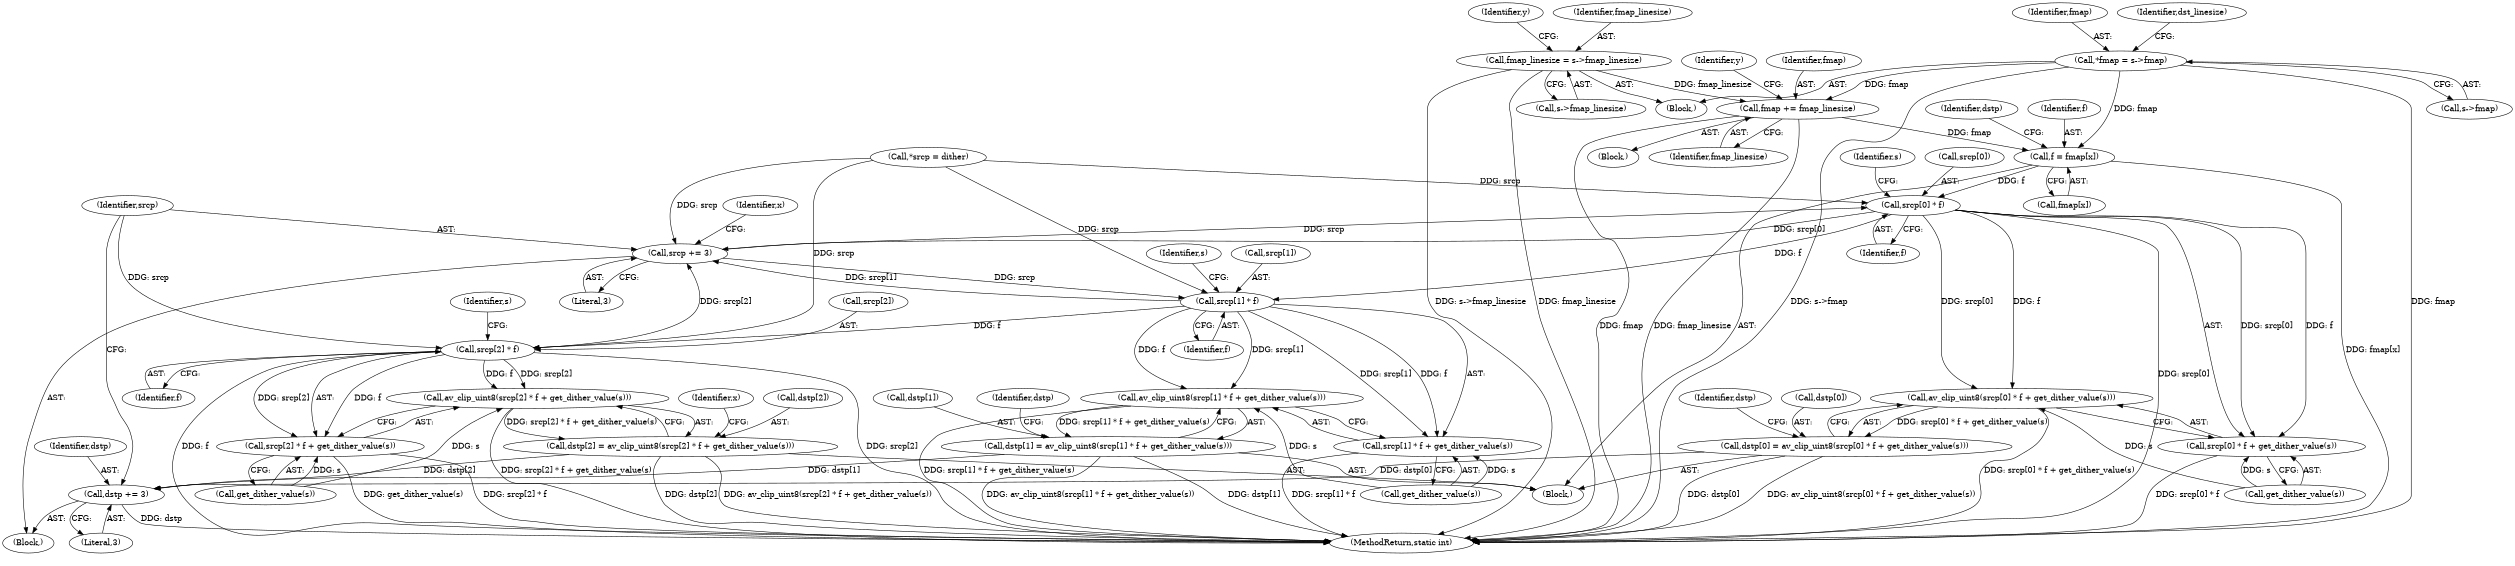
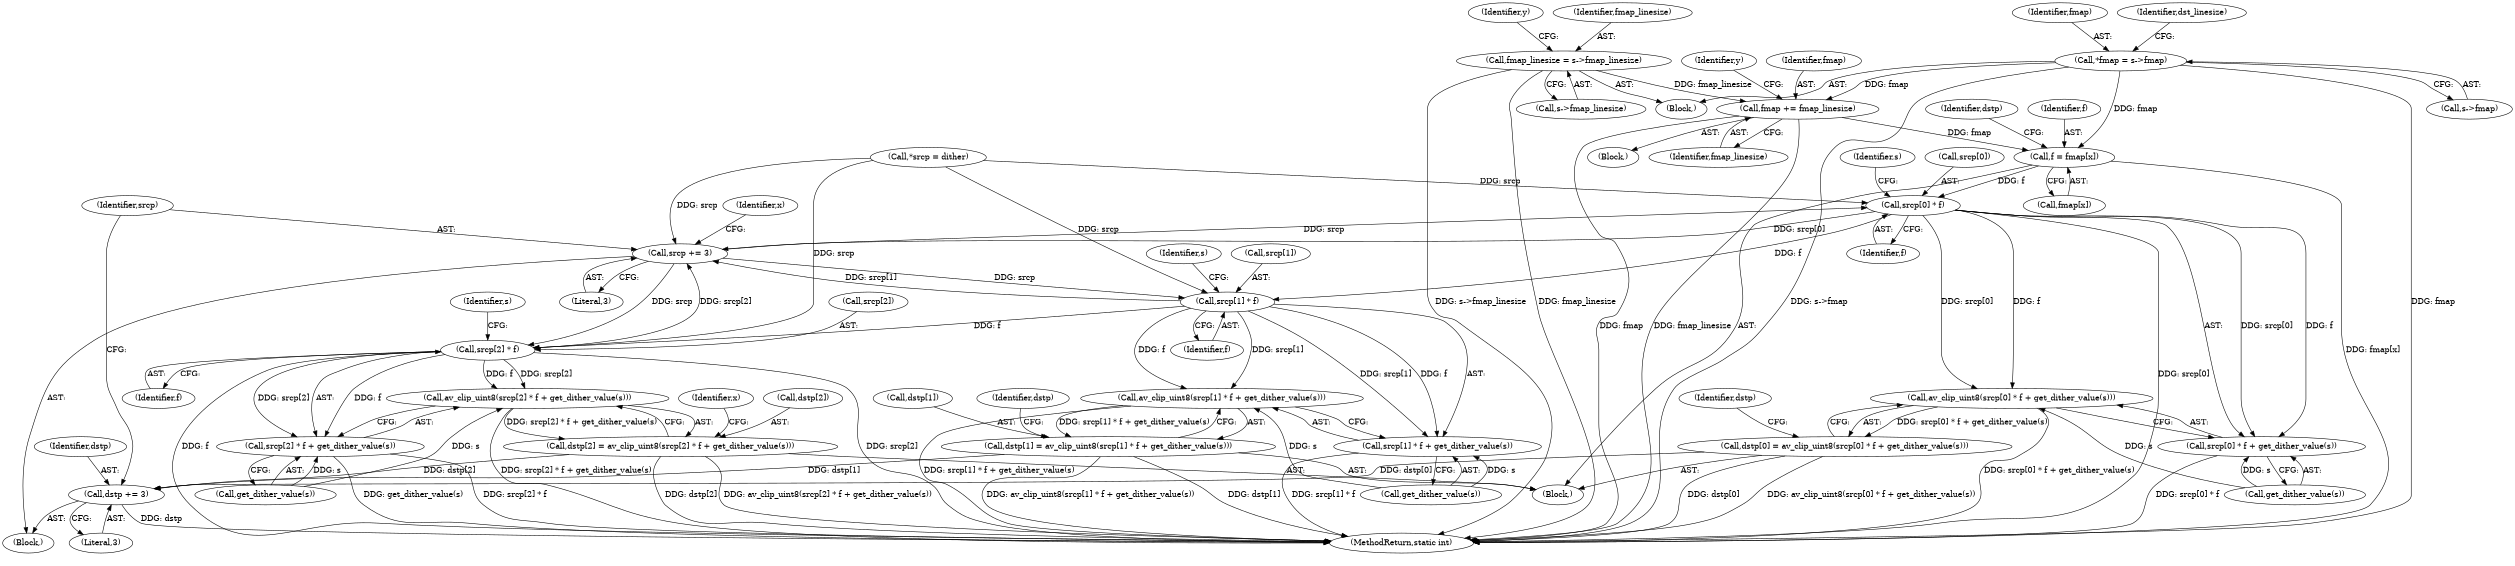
(243, 327) -> (613, 320)
(1821, 398) -> none
